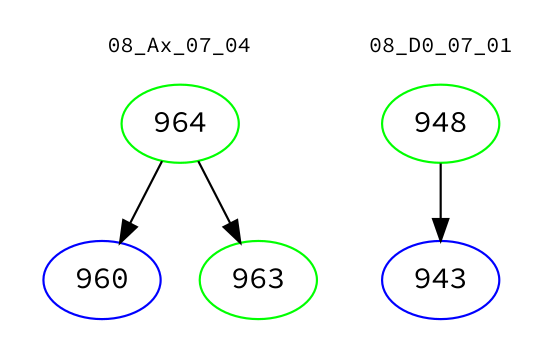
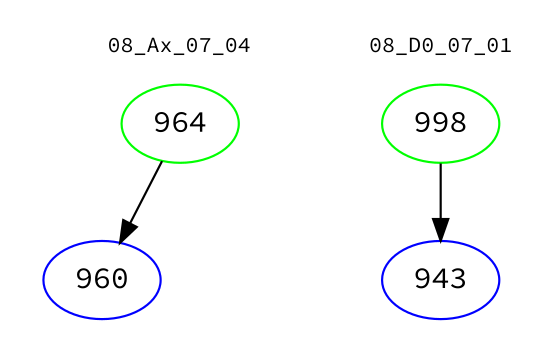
(441, 124) -> (441, 124)
(258, 280) -> none
